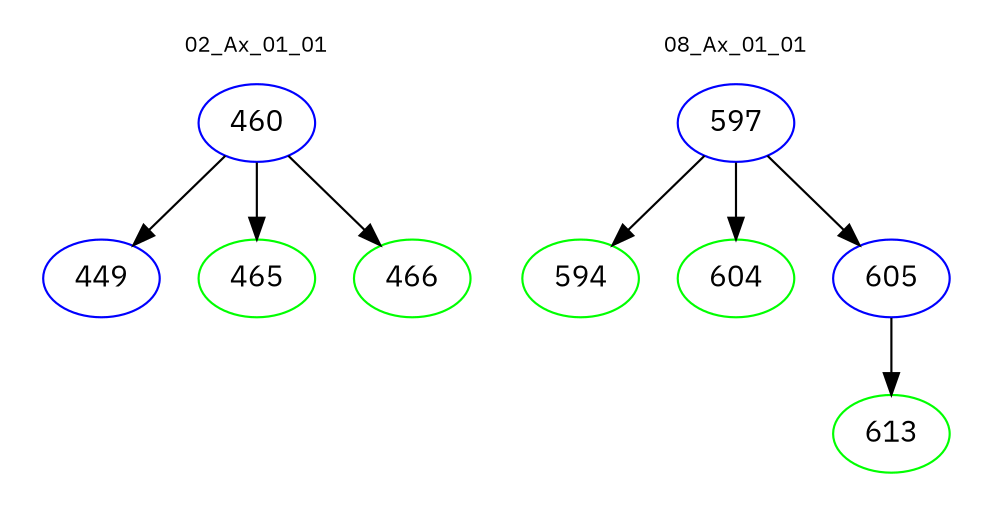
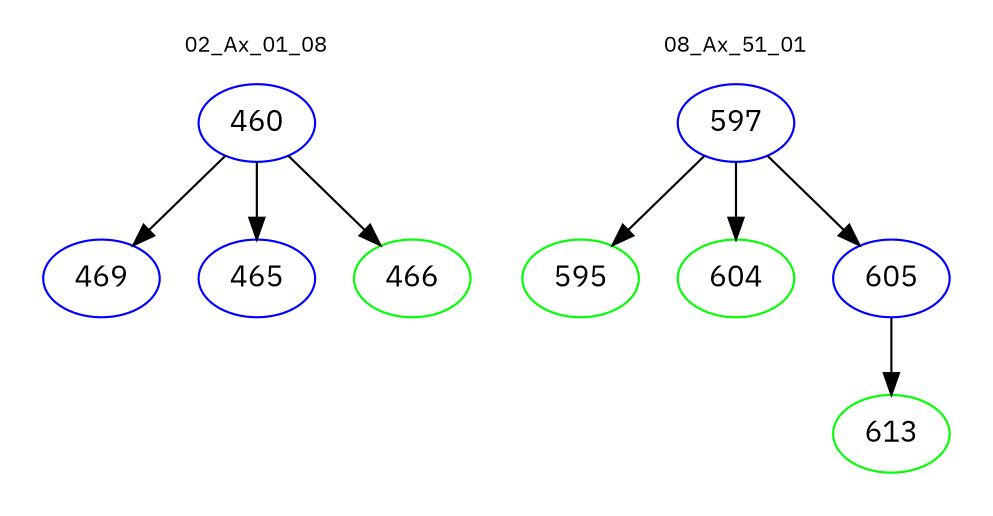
(257, 46) -> (257, 46)
(736, 46) -> (736, 46)
(101, 278) -> (101, 278)
(257, 278) -> (257, 278)
(581, 278) -> (581, 278)
